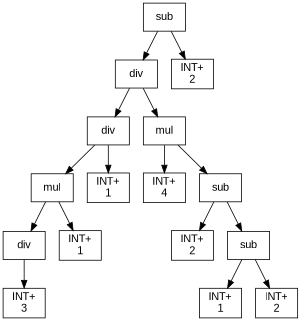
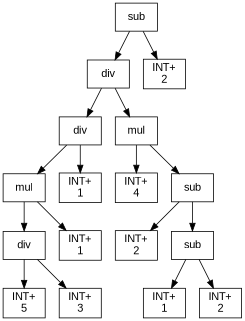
none -> (24, 303)
